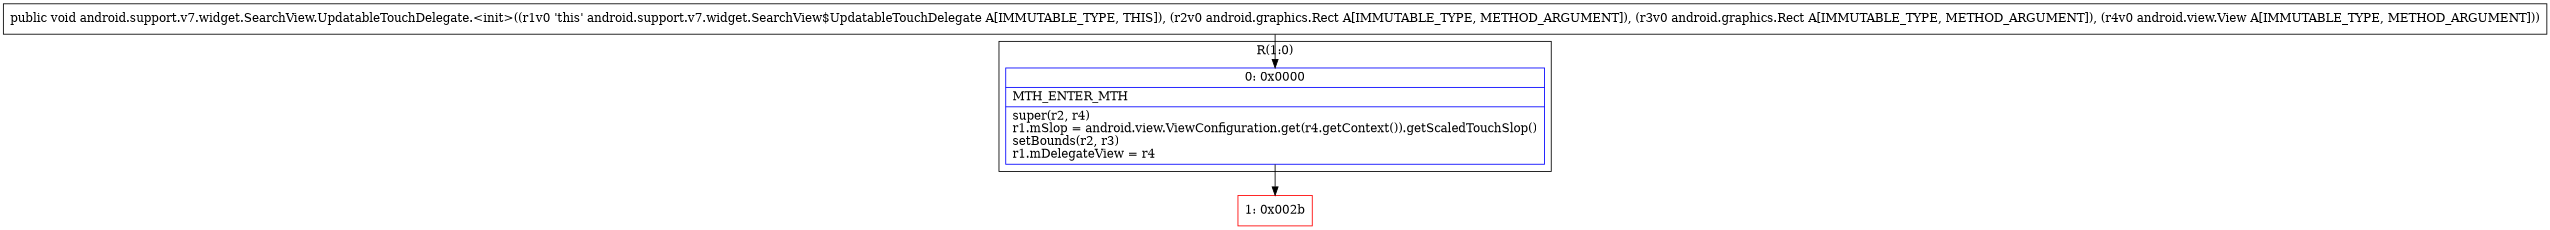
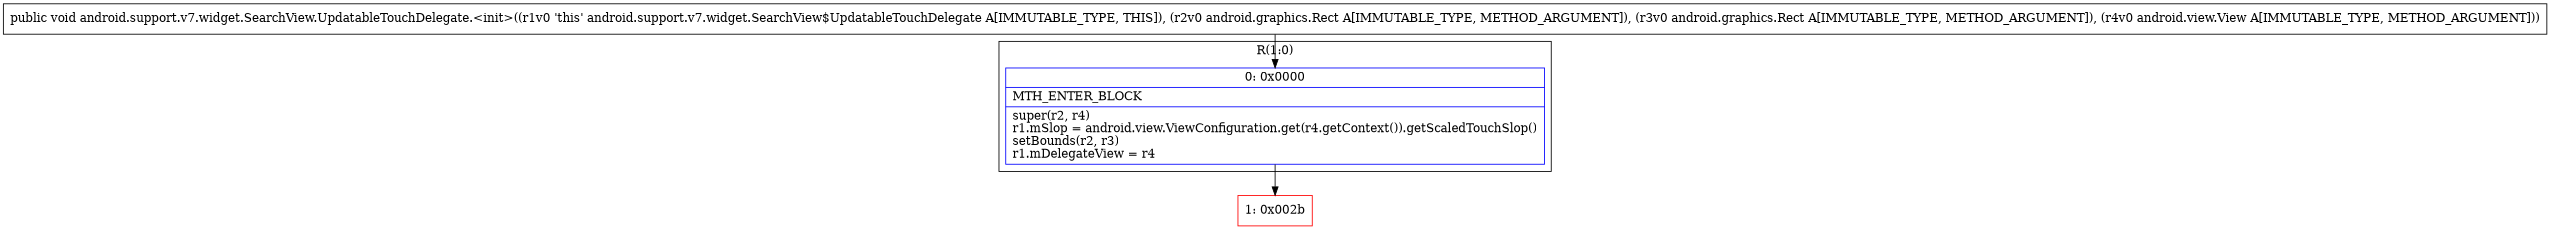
(1070, 97) -> (1078, 97)
